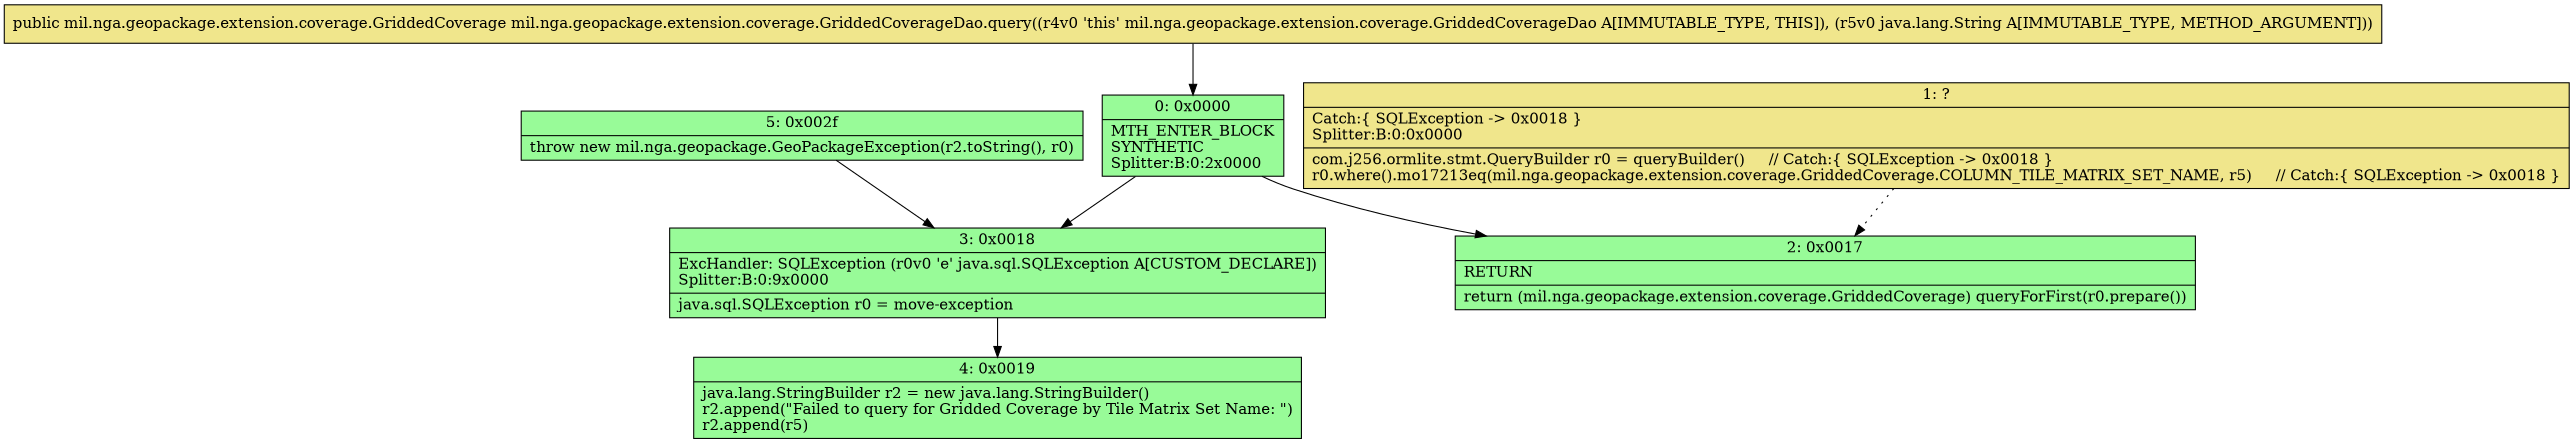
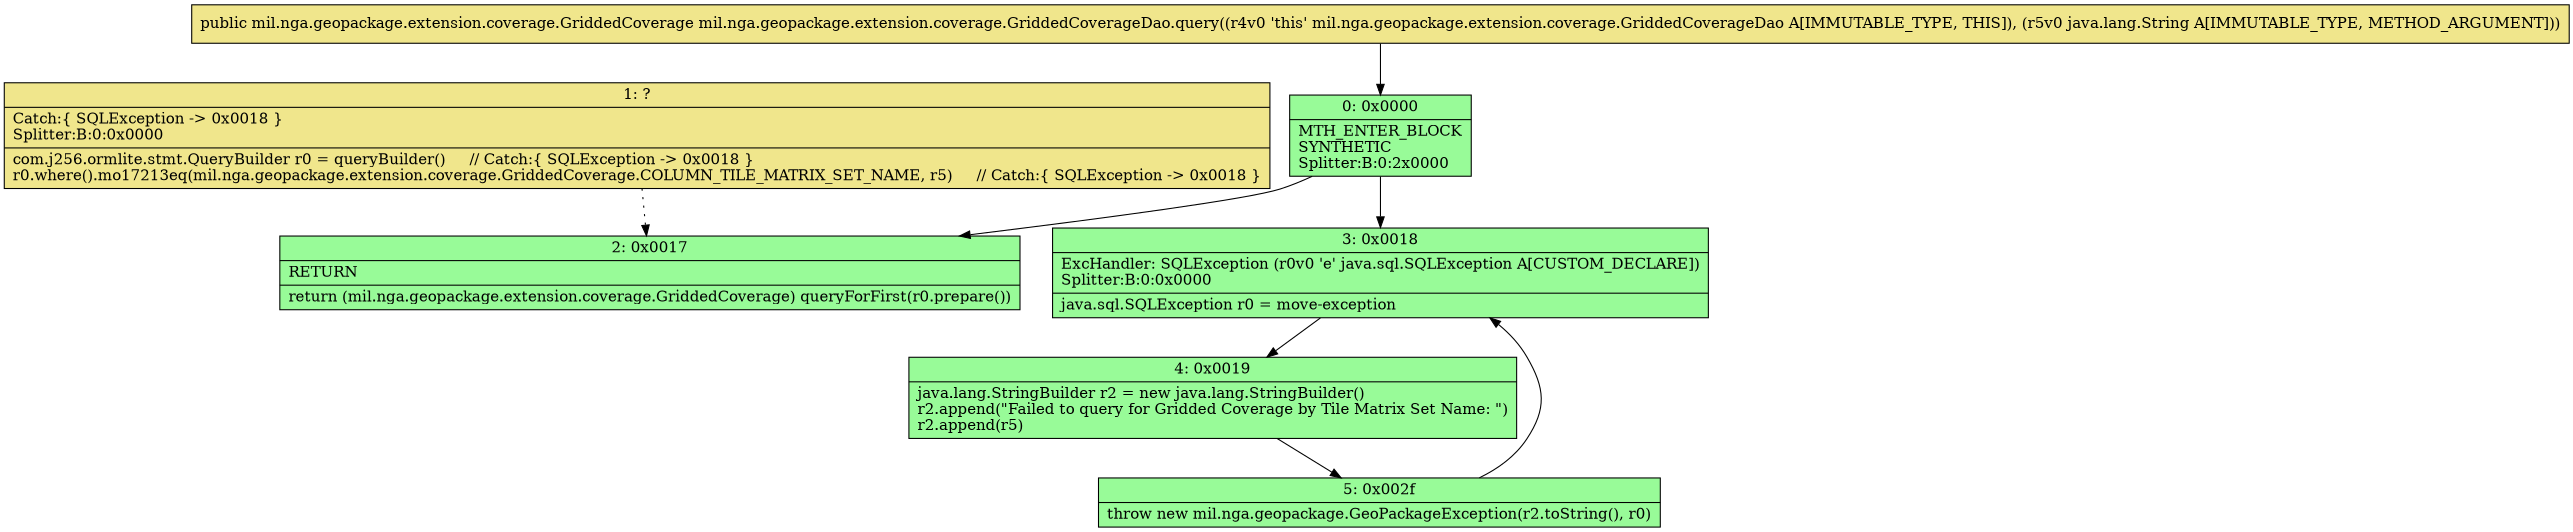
(754, 280) -> (1137, 280)
none -> (1305, 455)
